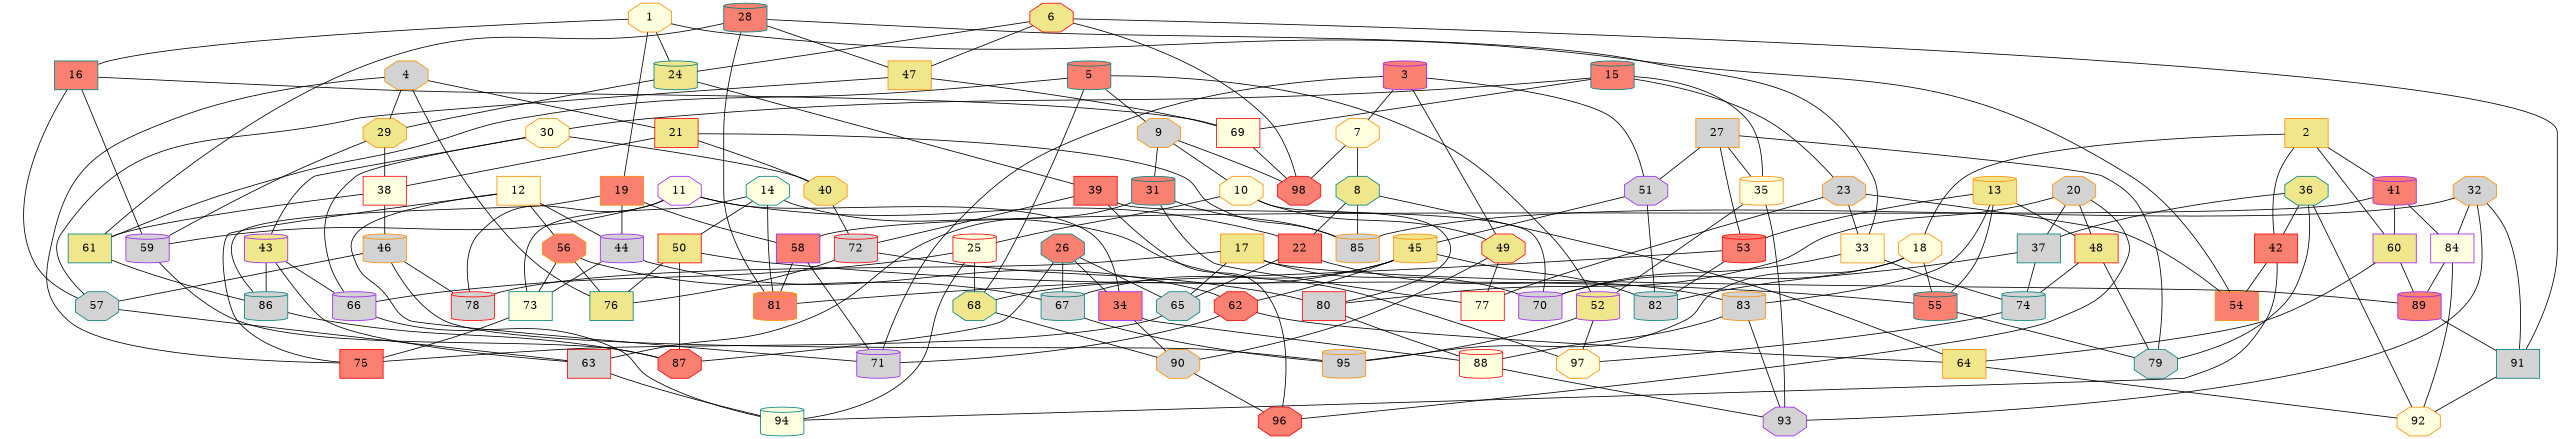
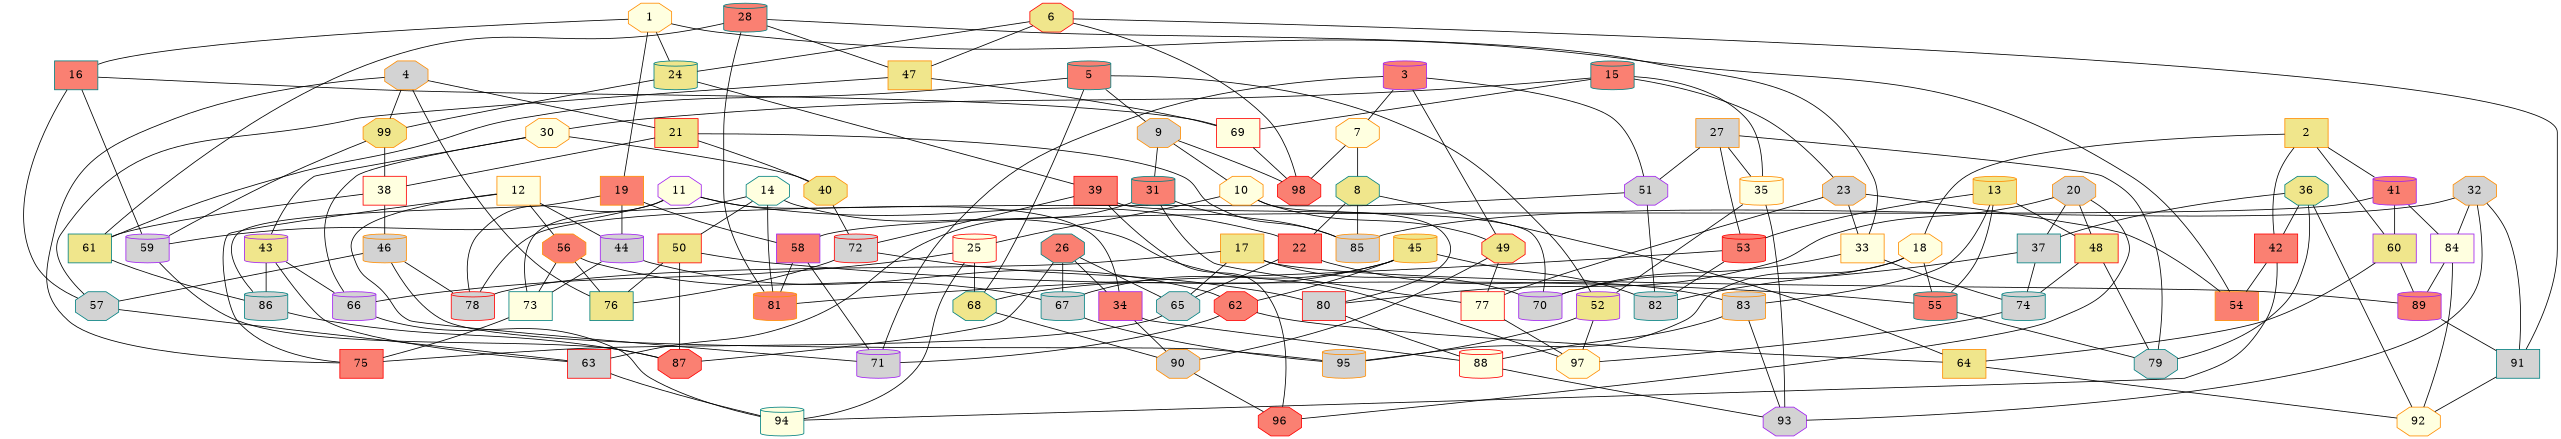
(385, 133) -> (385, 133)
(1521, 222) -> (1244, 206)
none -> (1520, 329)
